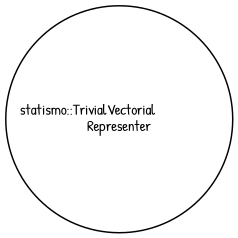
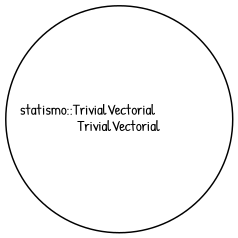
(119, 119) -> (119, 119)
